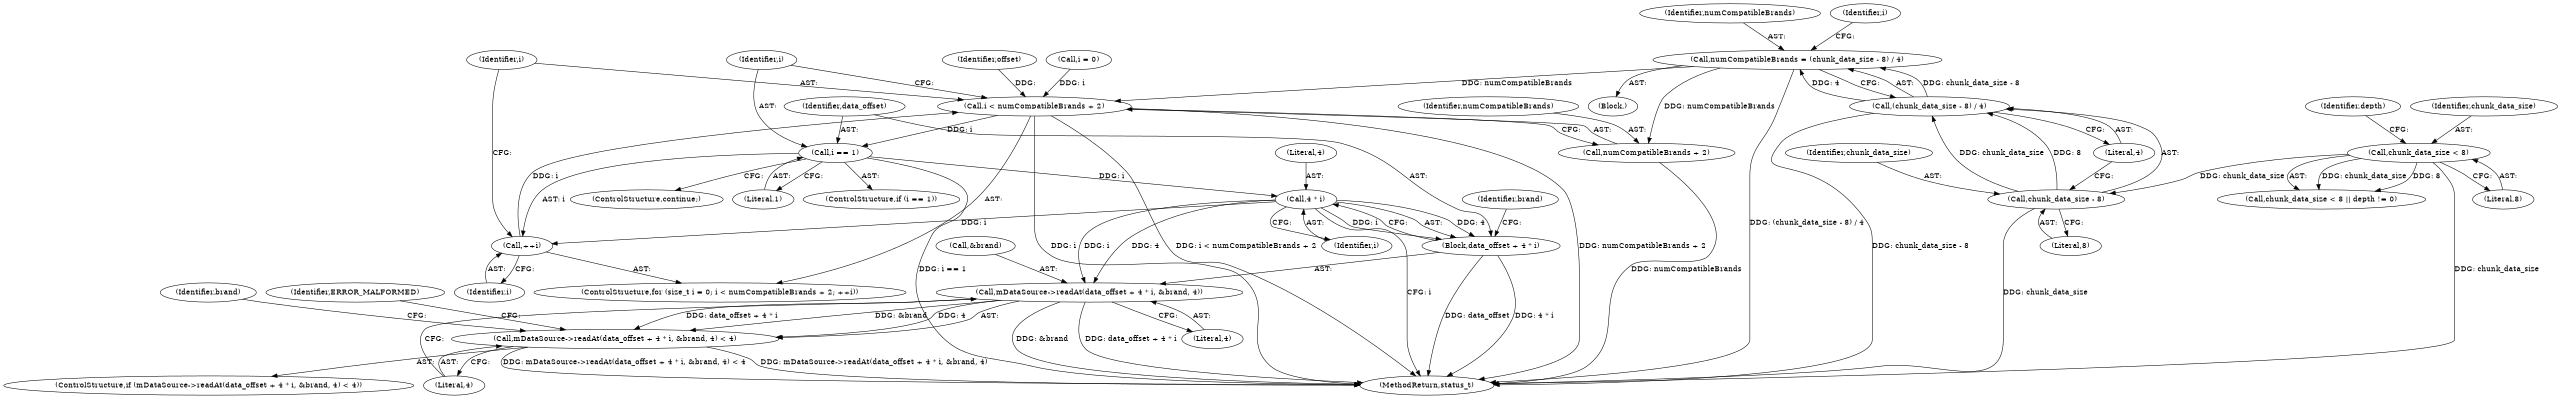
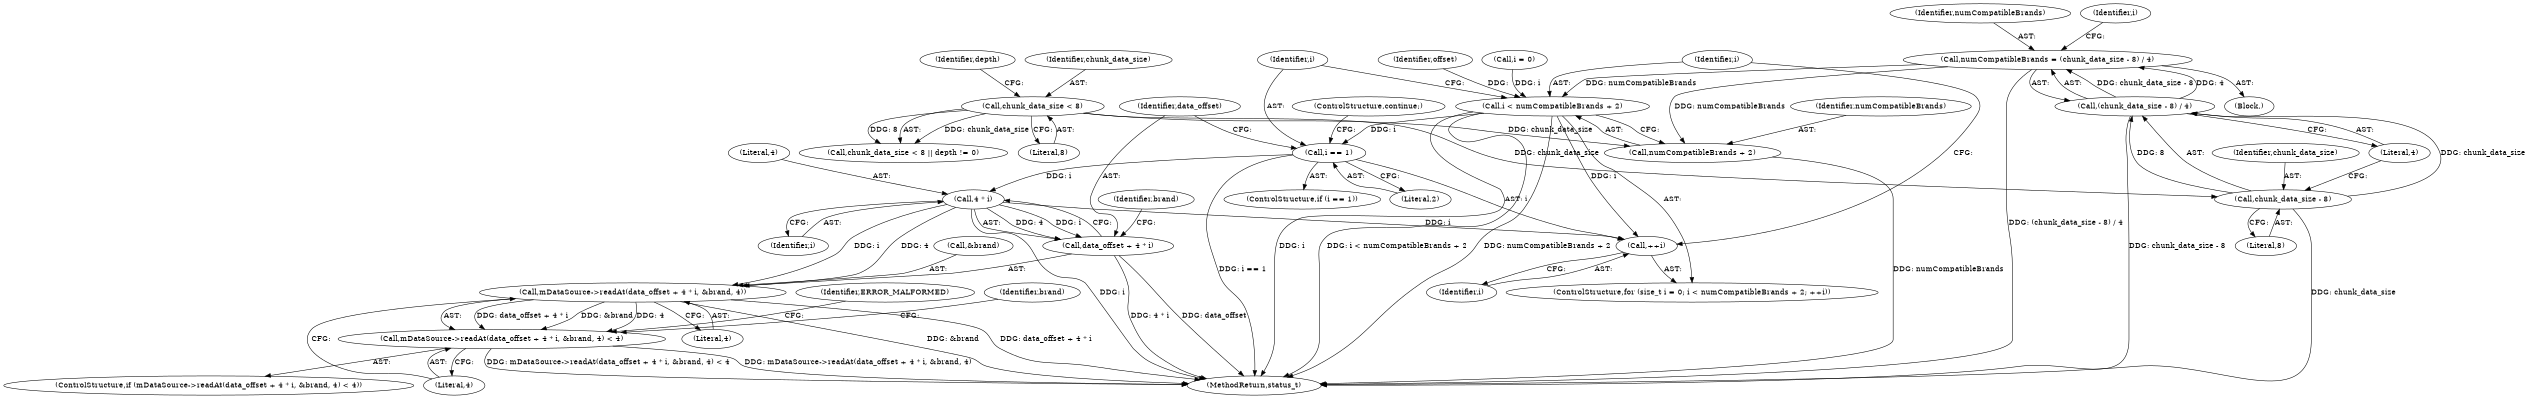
(1872, 83) -> (2042, 83)
(851, 130) -> (1244, 130)
(707, 136) -> (1590, 178)
(743, 172) -> (1337, 125)
(763, 199) -> (1420, 199)
(1491, 246) -> (1108, 246)
(1419, 292) -> (1112, 292)
(2070, 369) -> (1408, 124)
